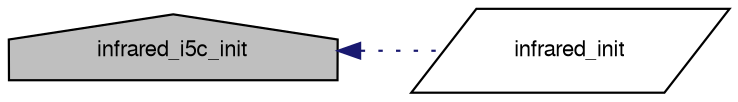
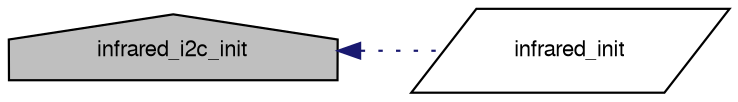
(173, 51) -> (173, 51)
